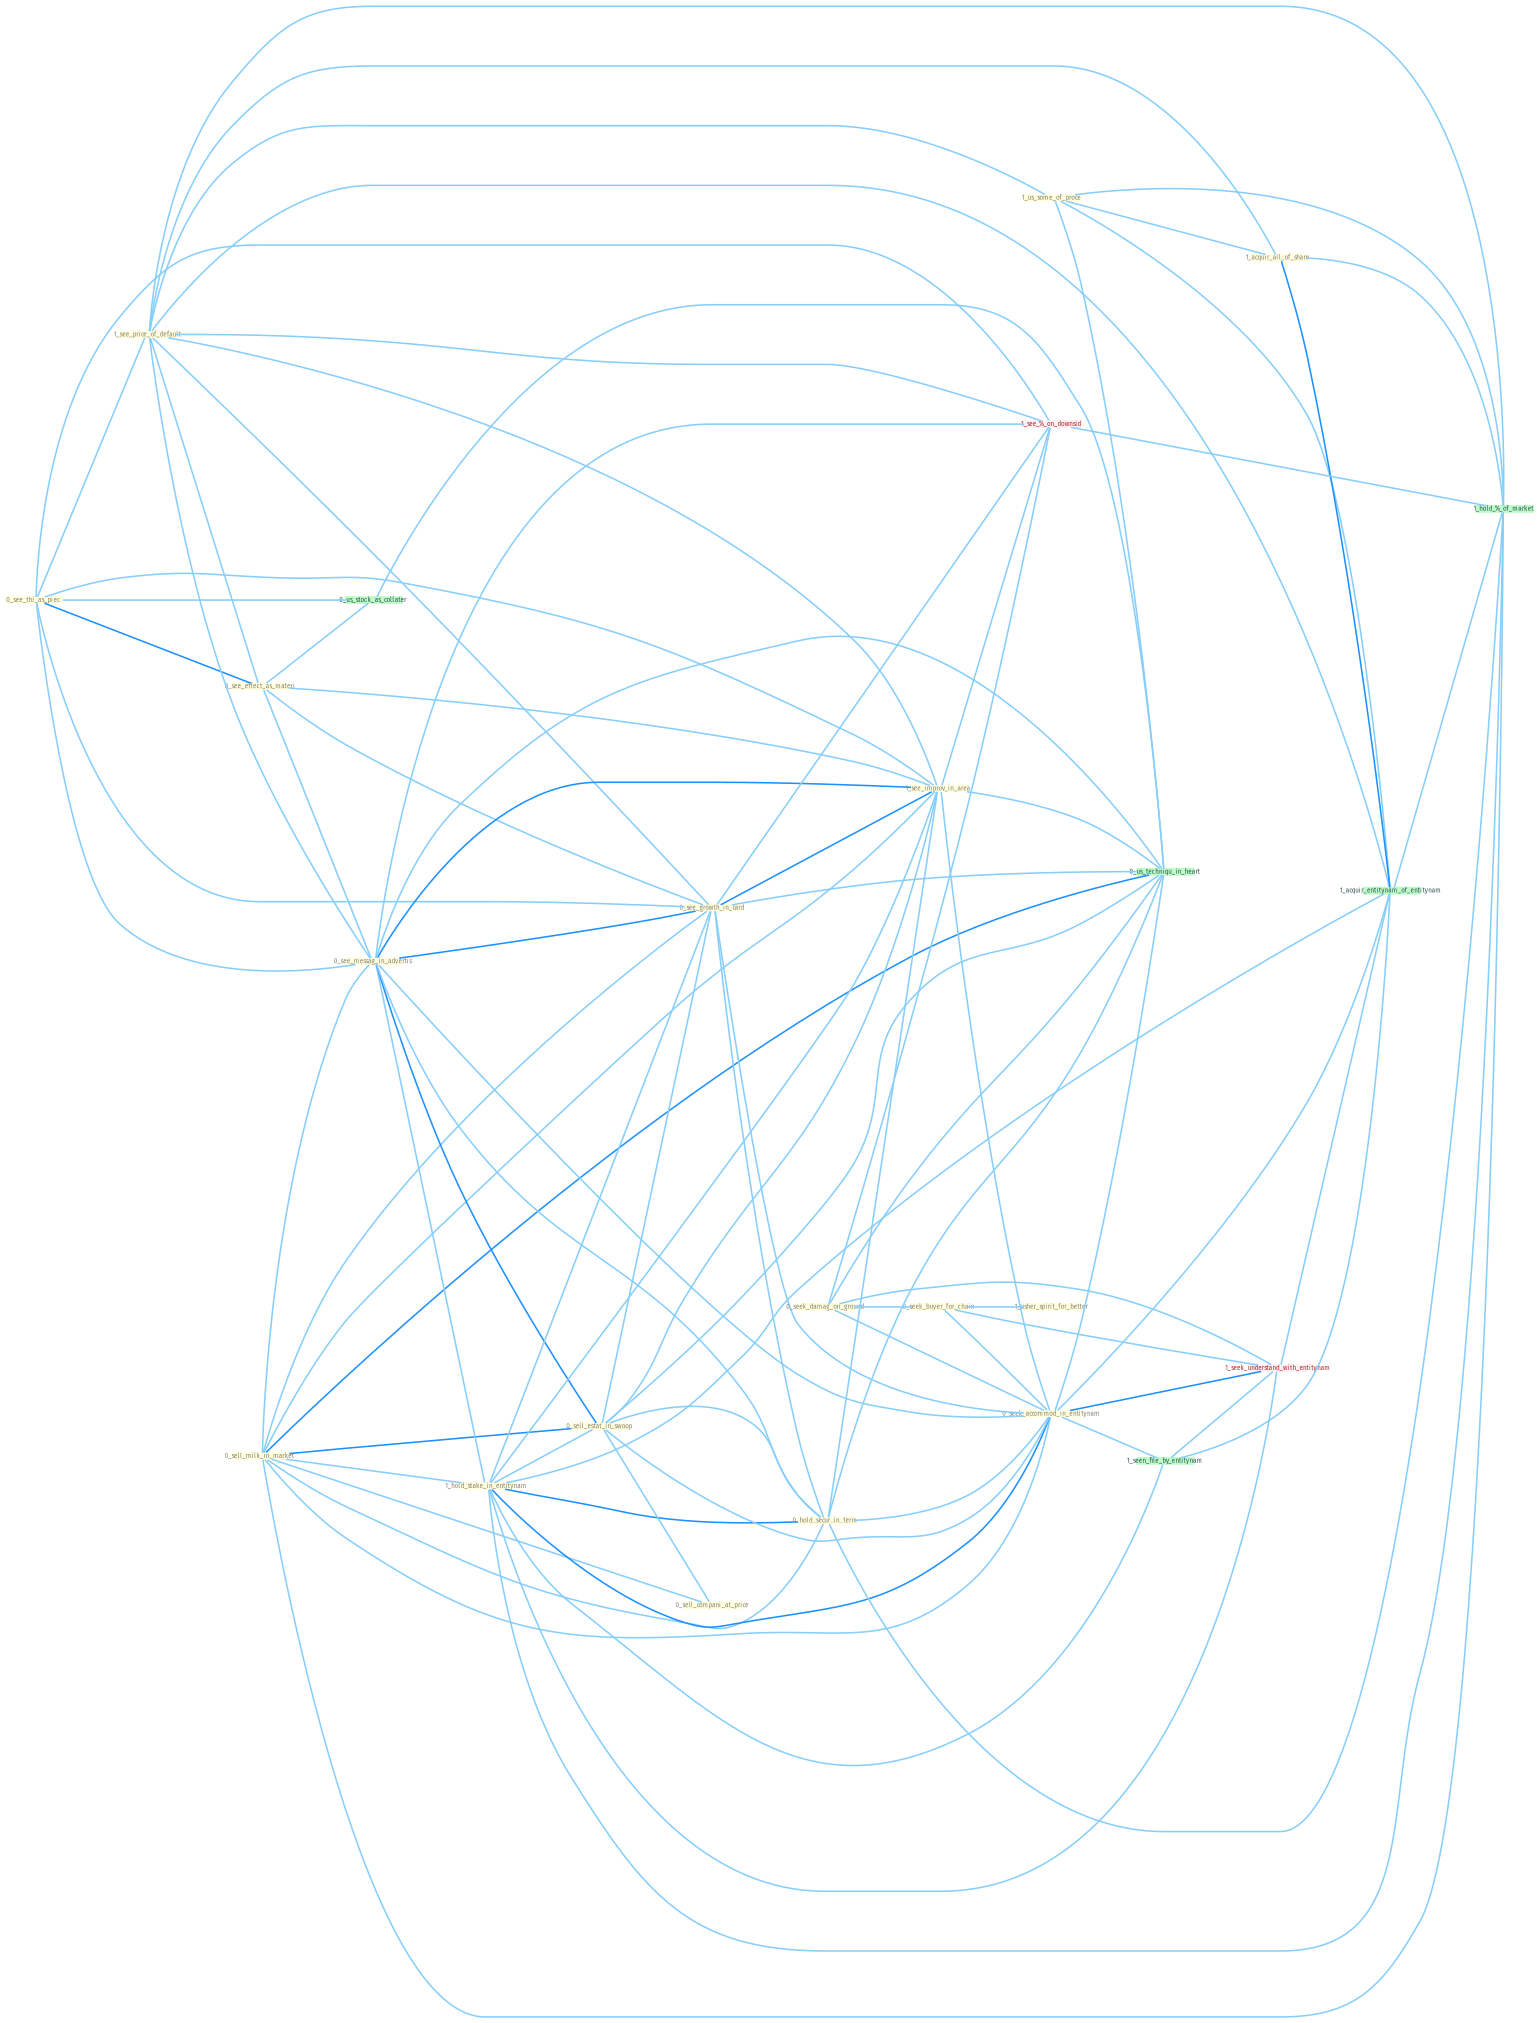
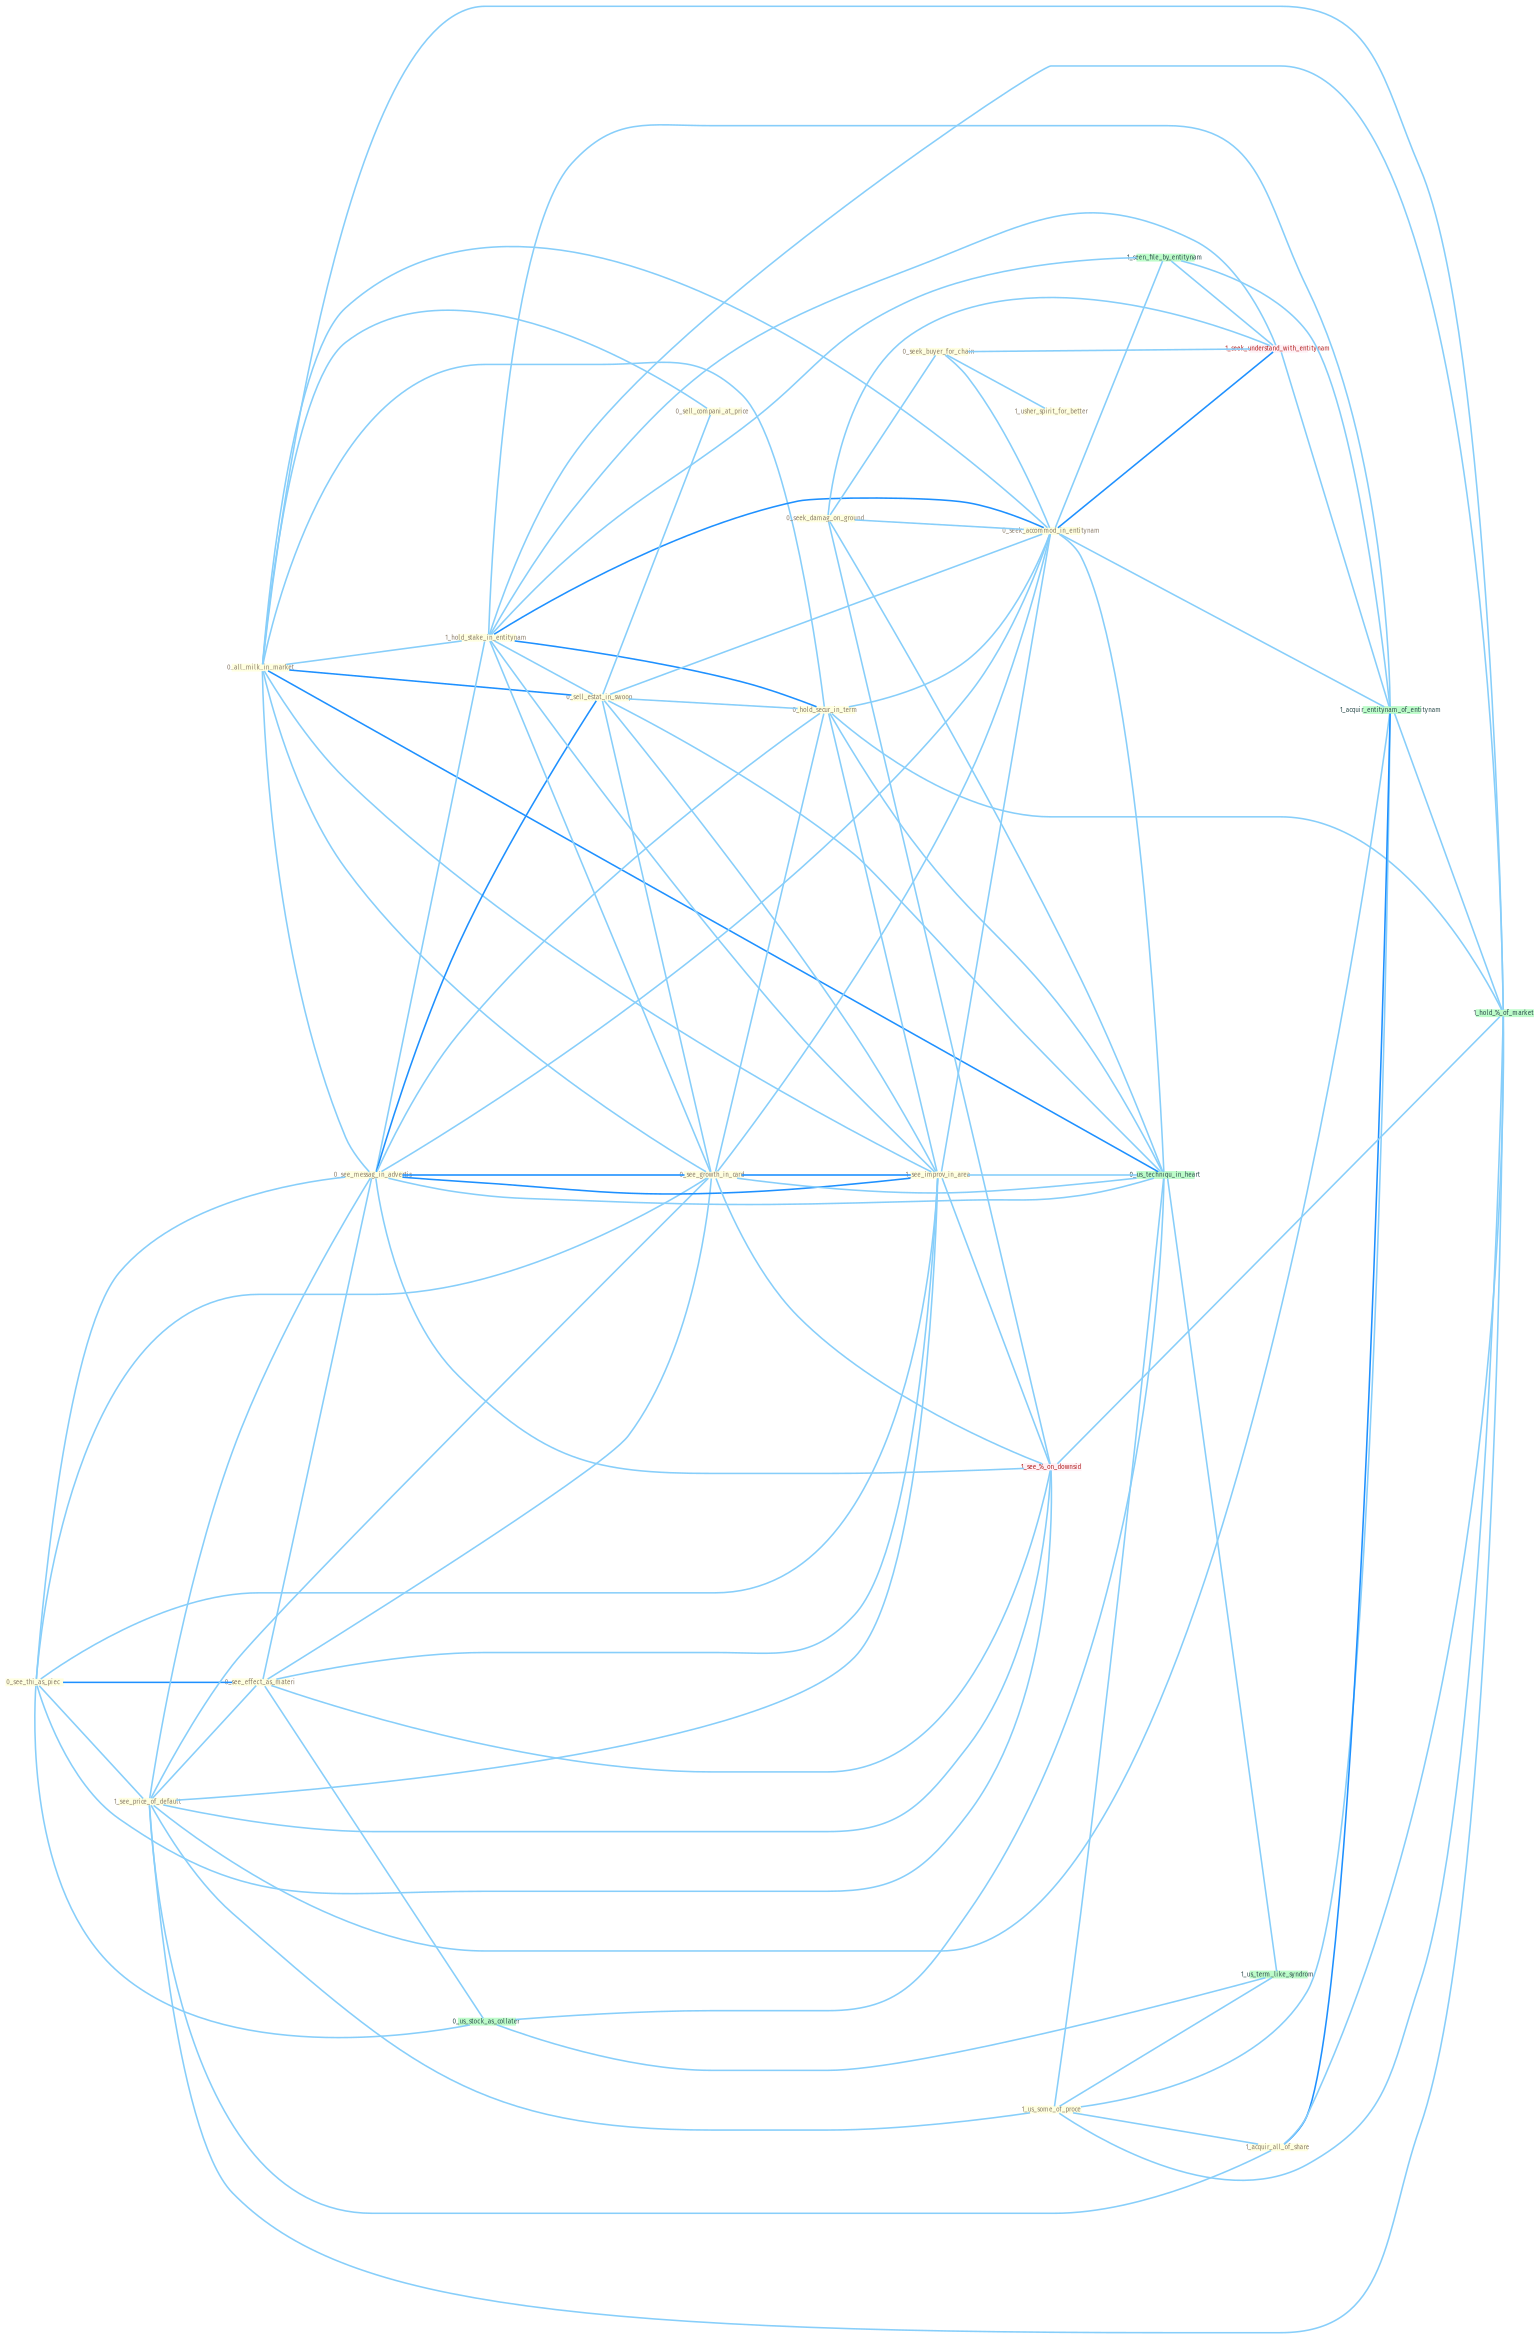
(261, 1456) -> (261, 668)
none -> (745, 1772)
none -> (1279, 1975)
